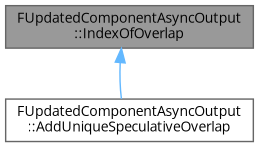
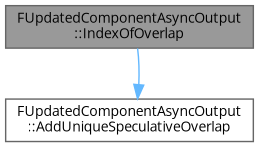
(120, 81) -> (139, 67)
